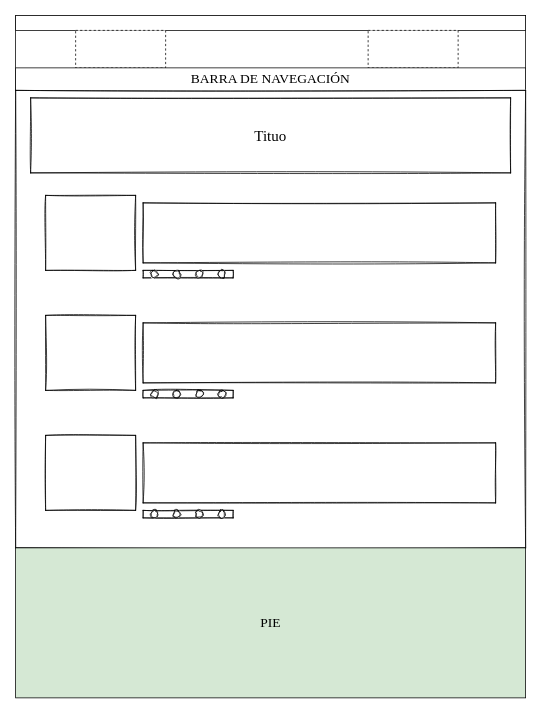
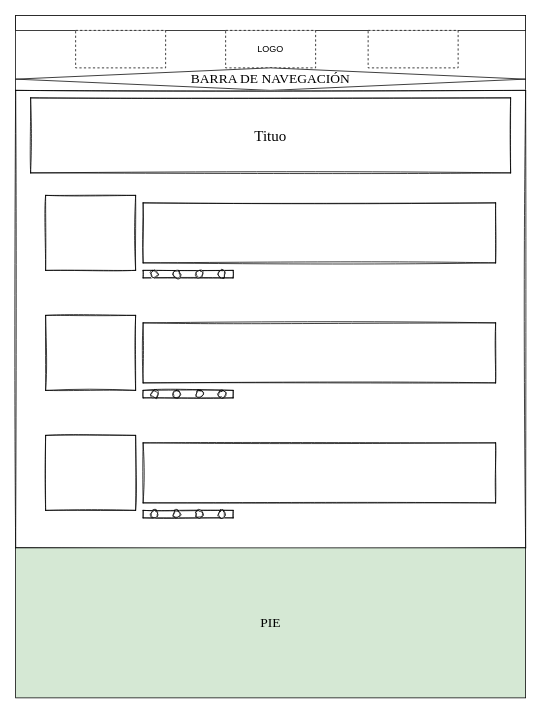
none -> (270, 49)
(270, 79) -> (270, 79)
